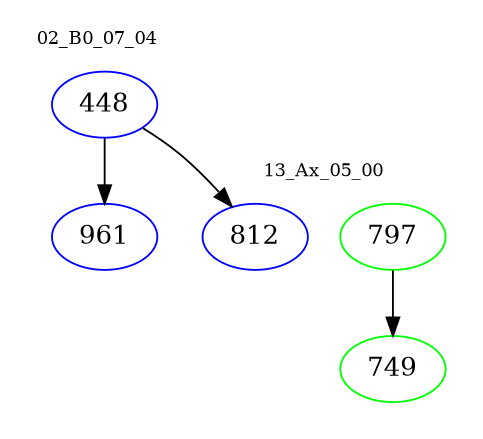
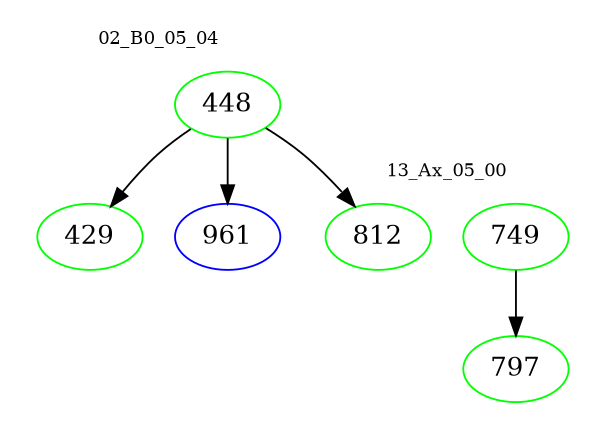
(97, 39) -> (159, 39)
(105, 105) -> (228, 105)
none -> (90, 237)
(255, 237) -> (378, 237)
(393, 294) -> (516, 294)
